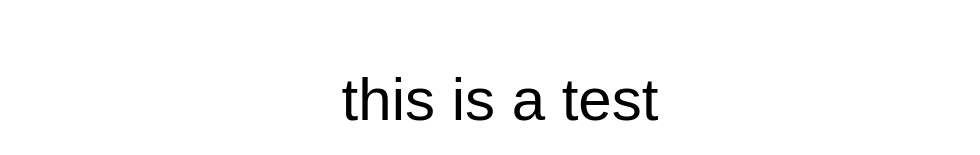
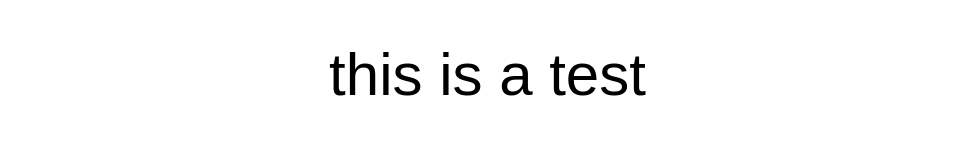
(501, 101) -> (489, 76)
